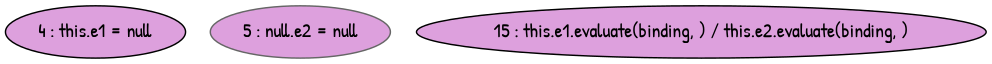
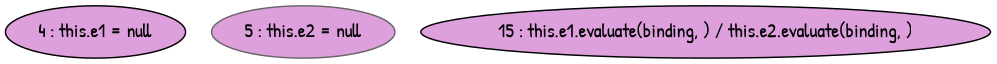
(300, 32) -> (303, 32)
